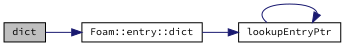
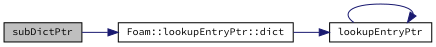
(25, 32) -> (43, 32)
(142, 32) -> (206, 32)
